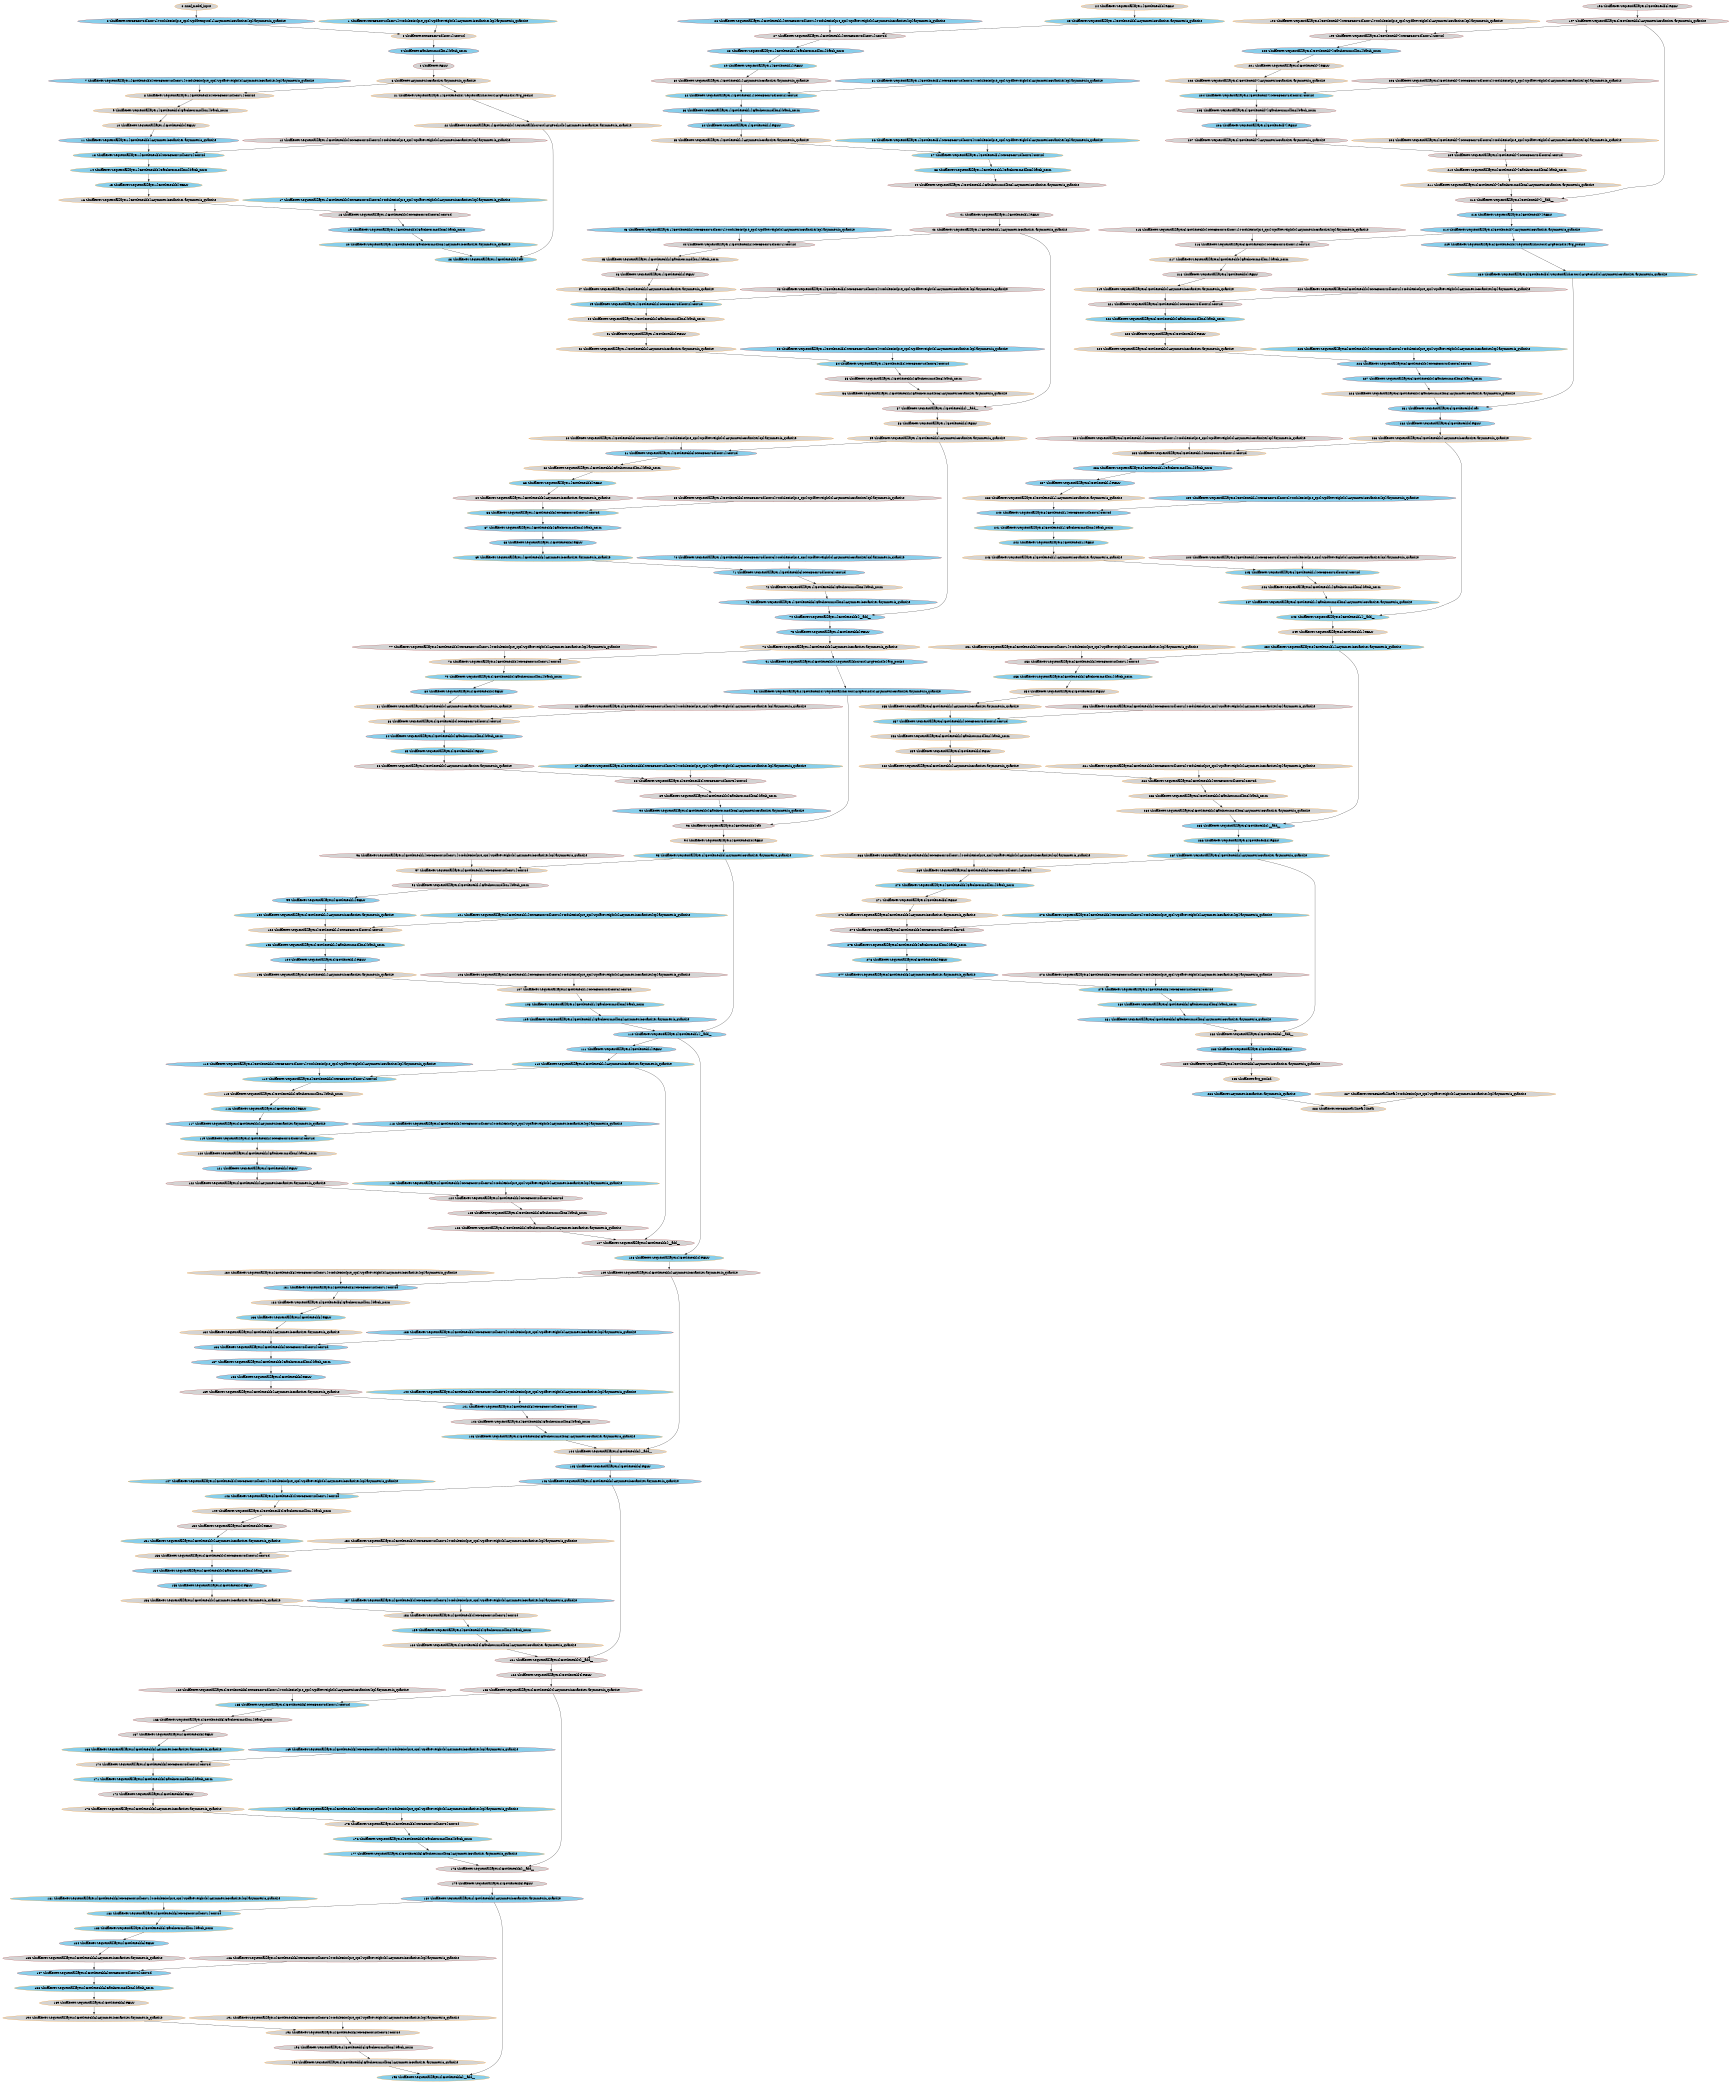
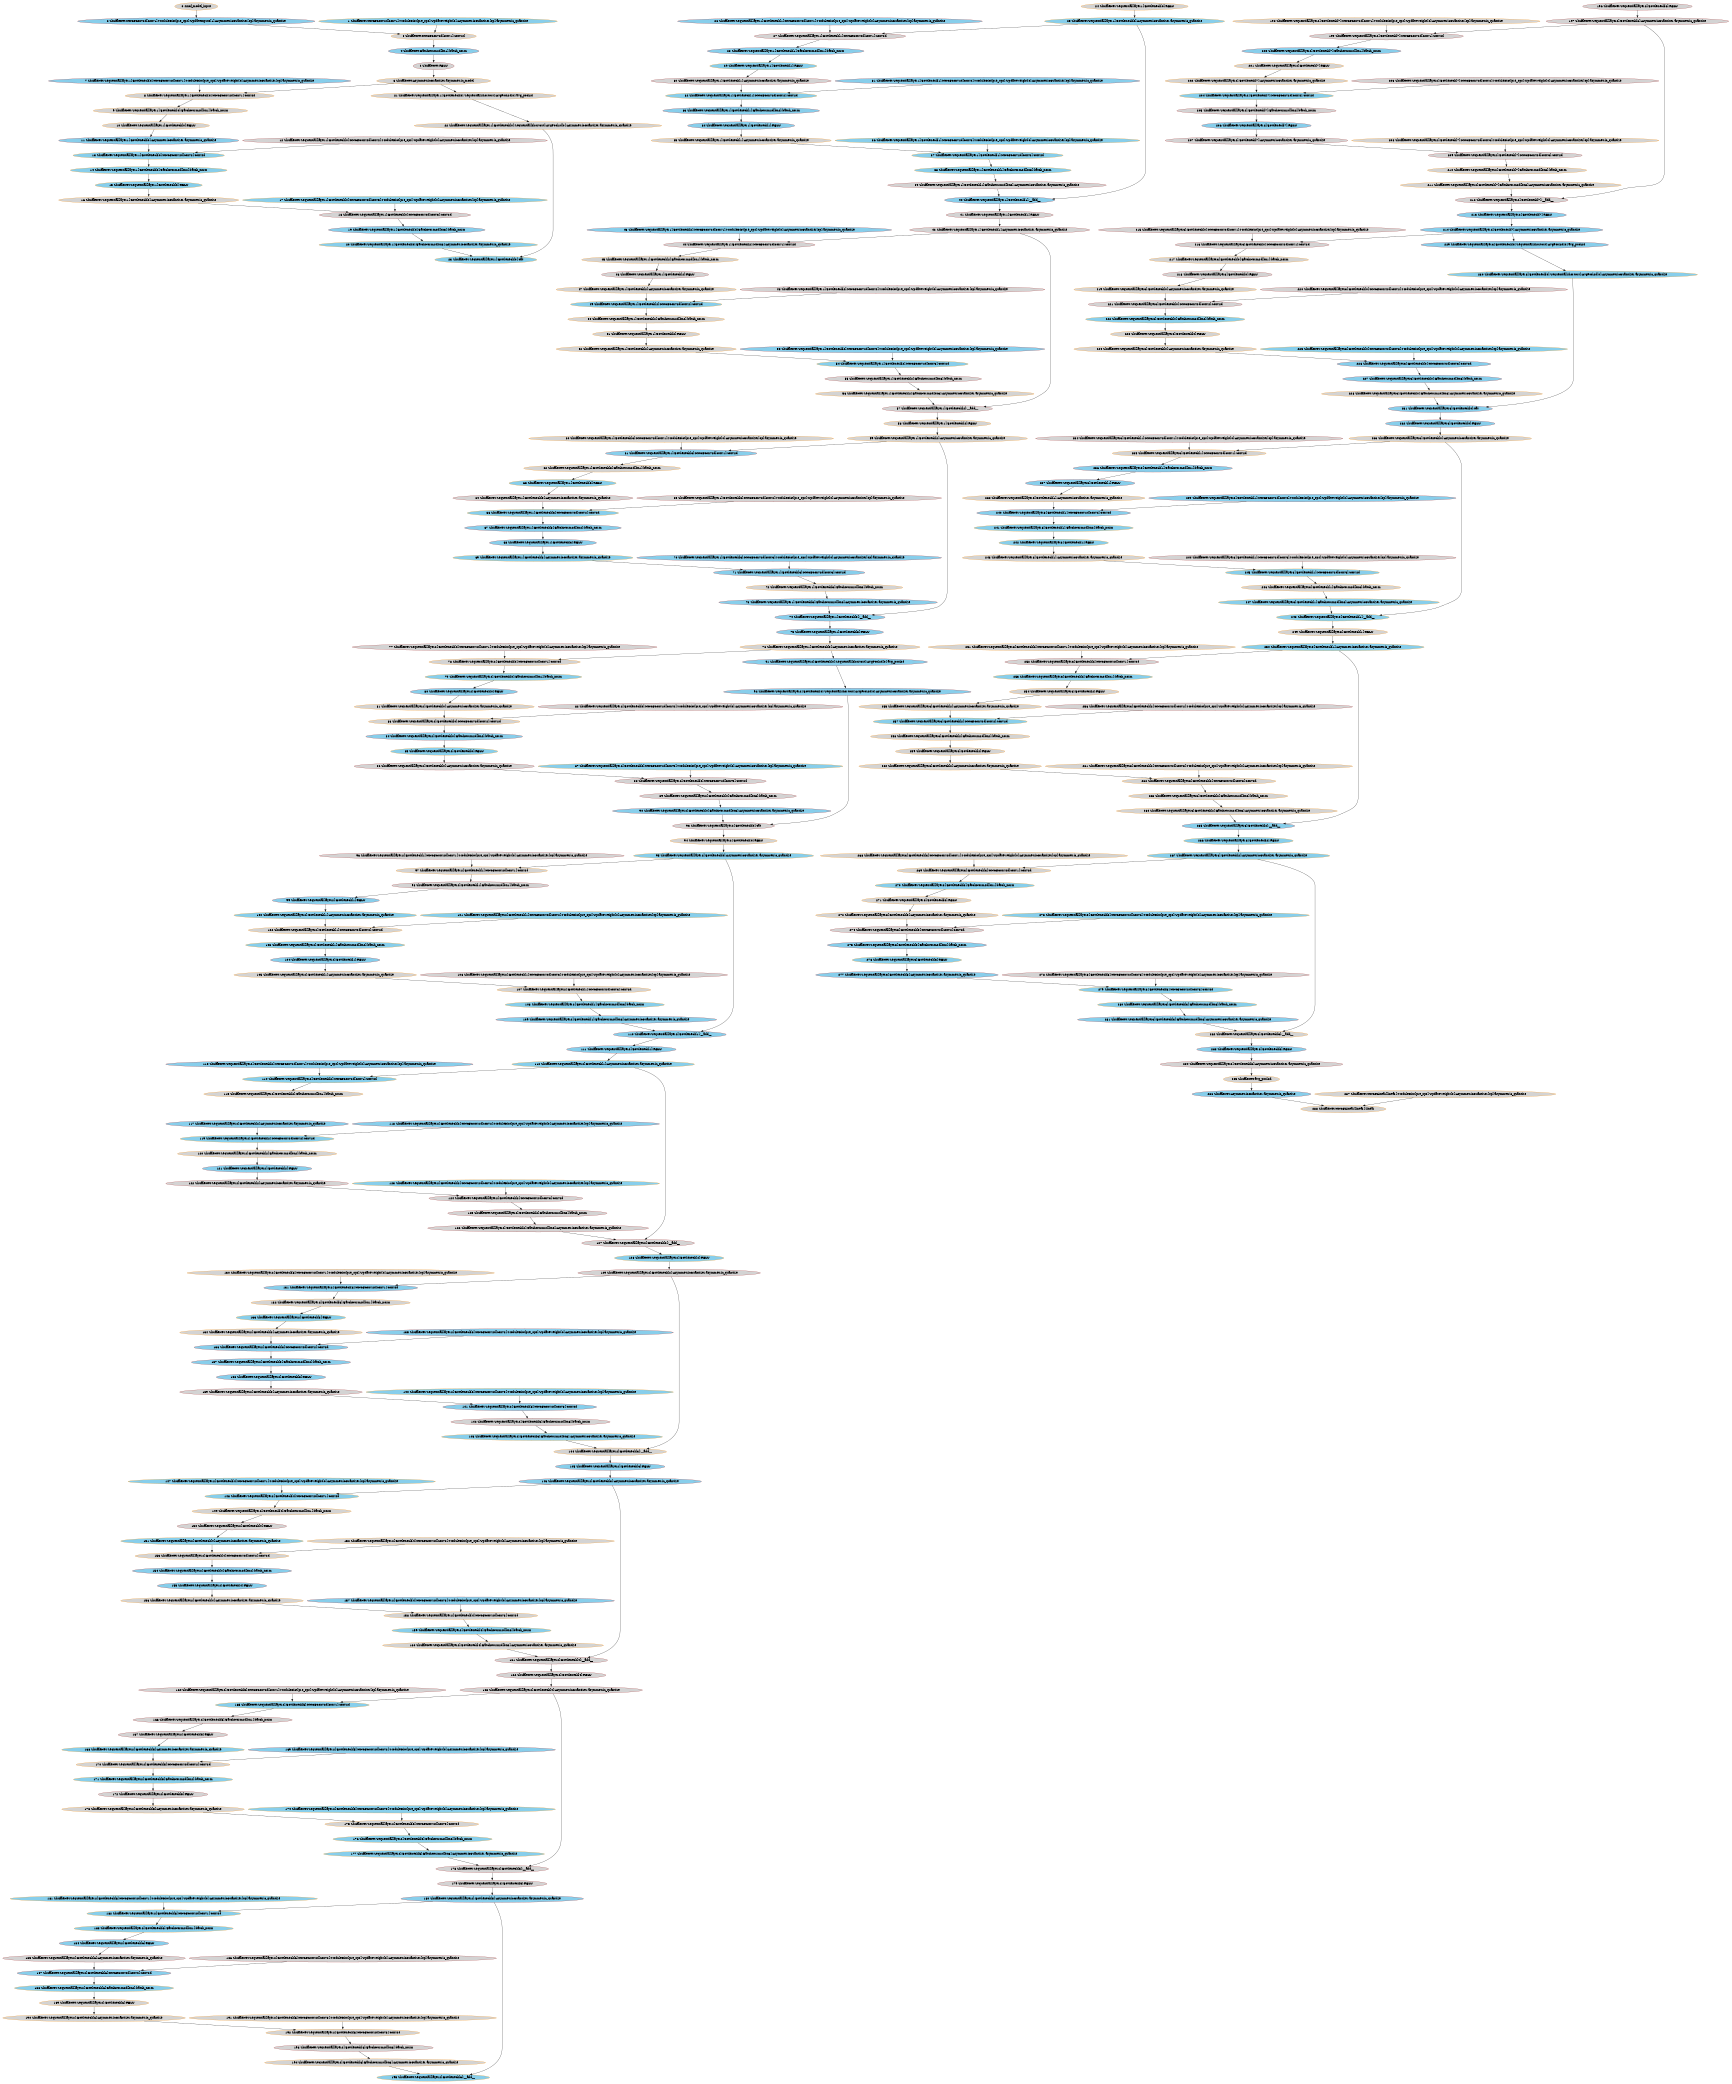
(434, 81) -> (434, 81)
none -> (1000, 200)
none -> (1251, 1086)
(266, 1109) -> none
(700, 1144) -> (653, 1250)
none -> (492, 1875)
